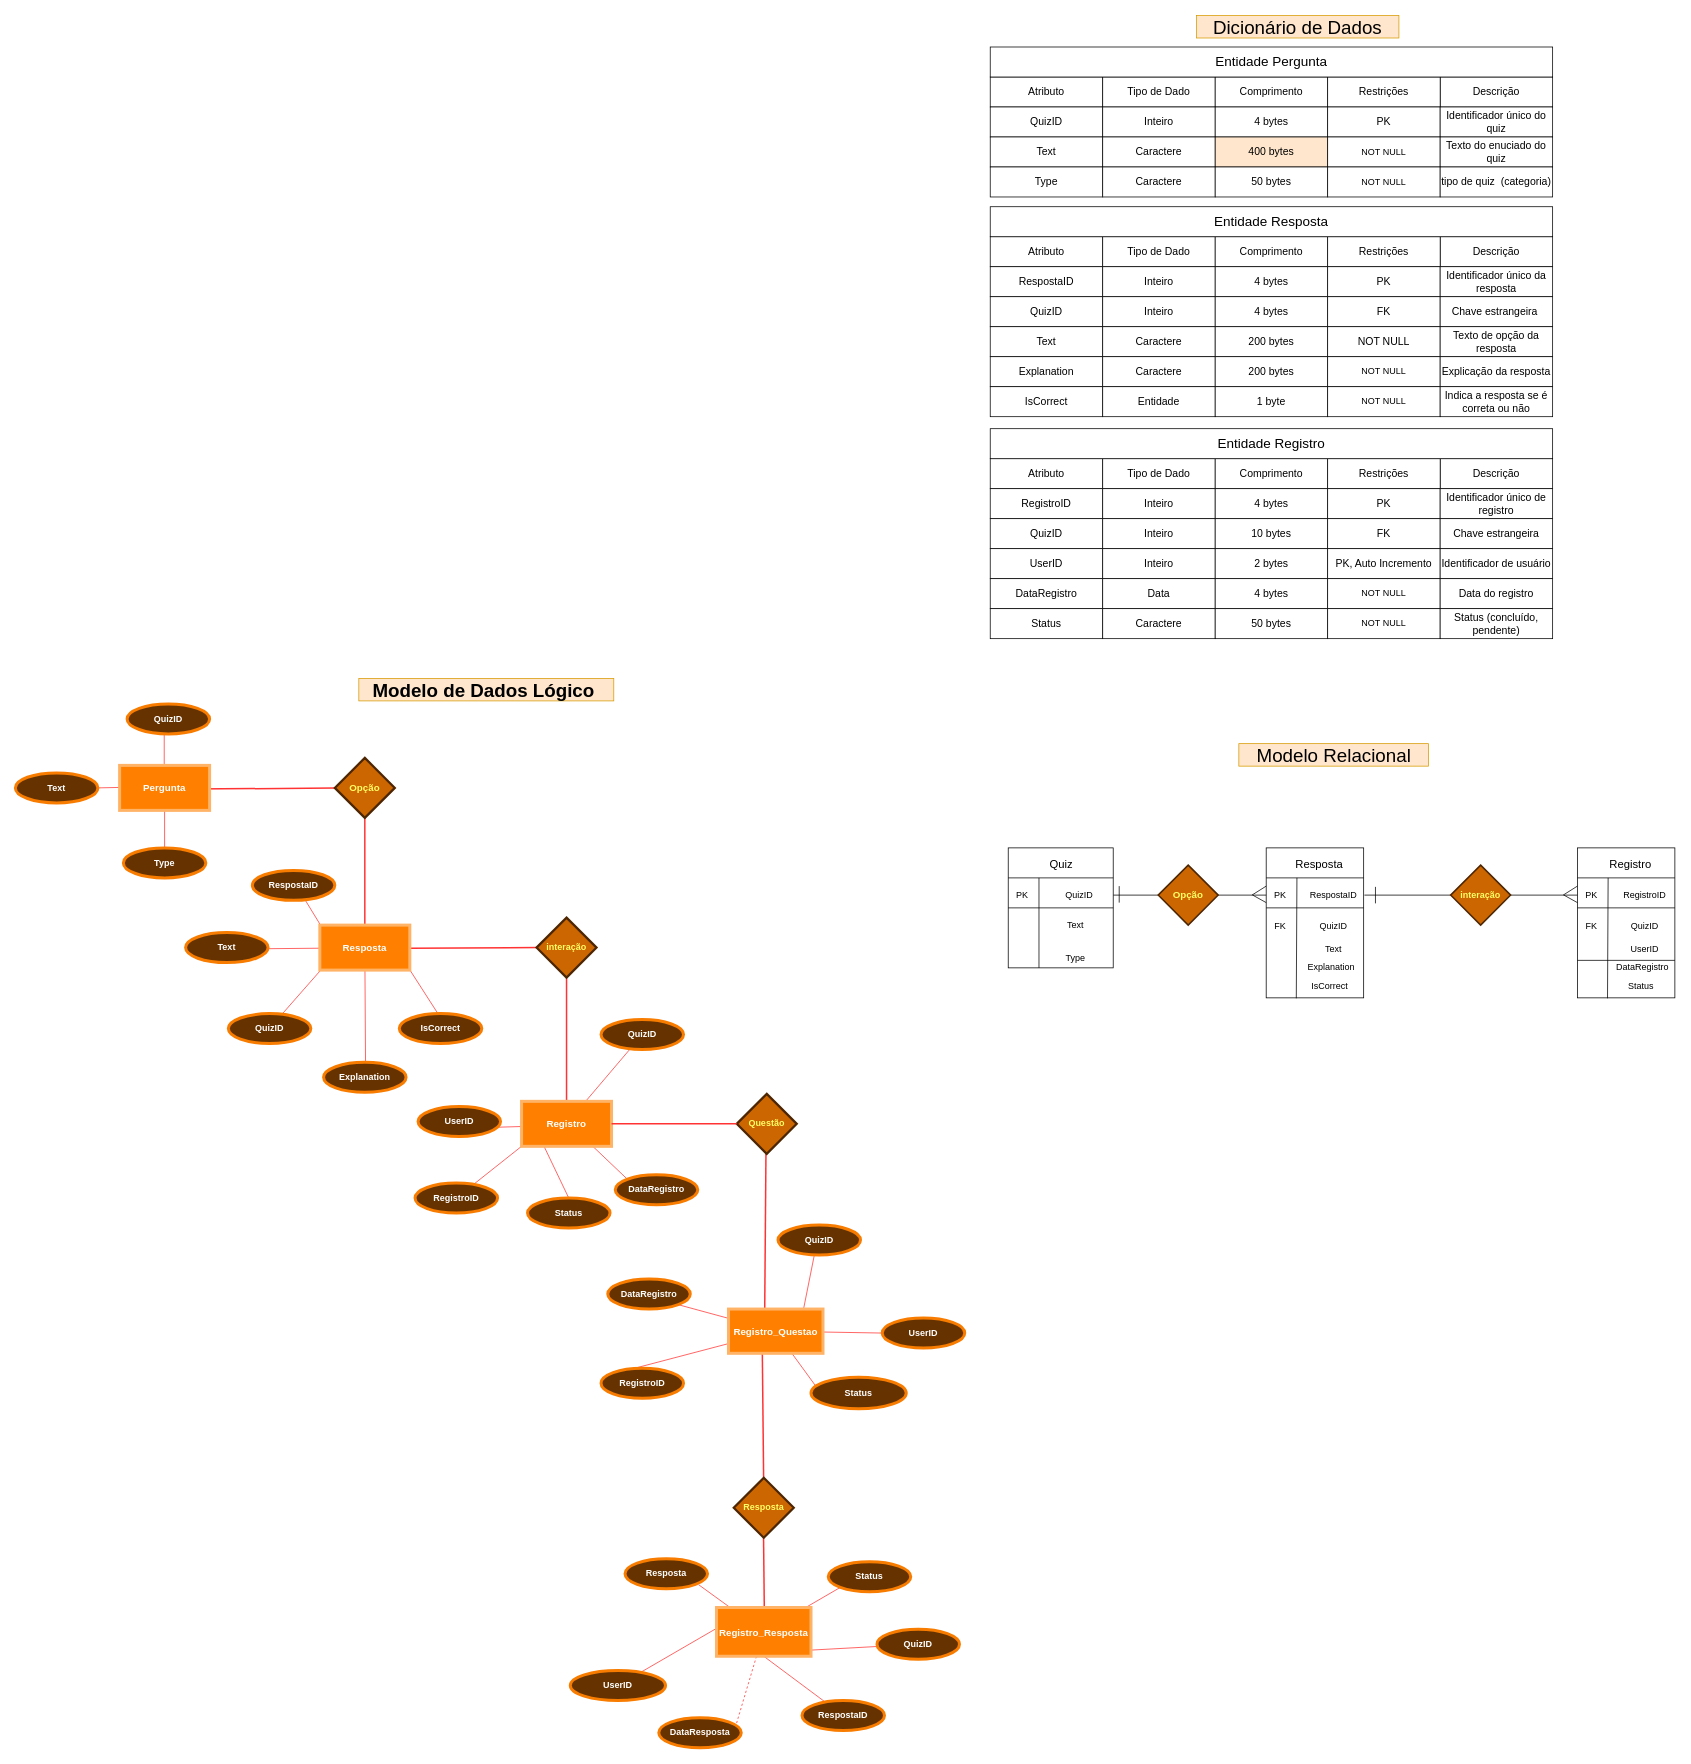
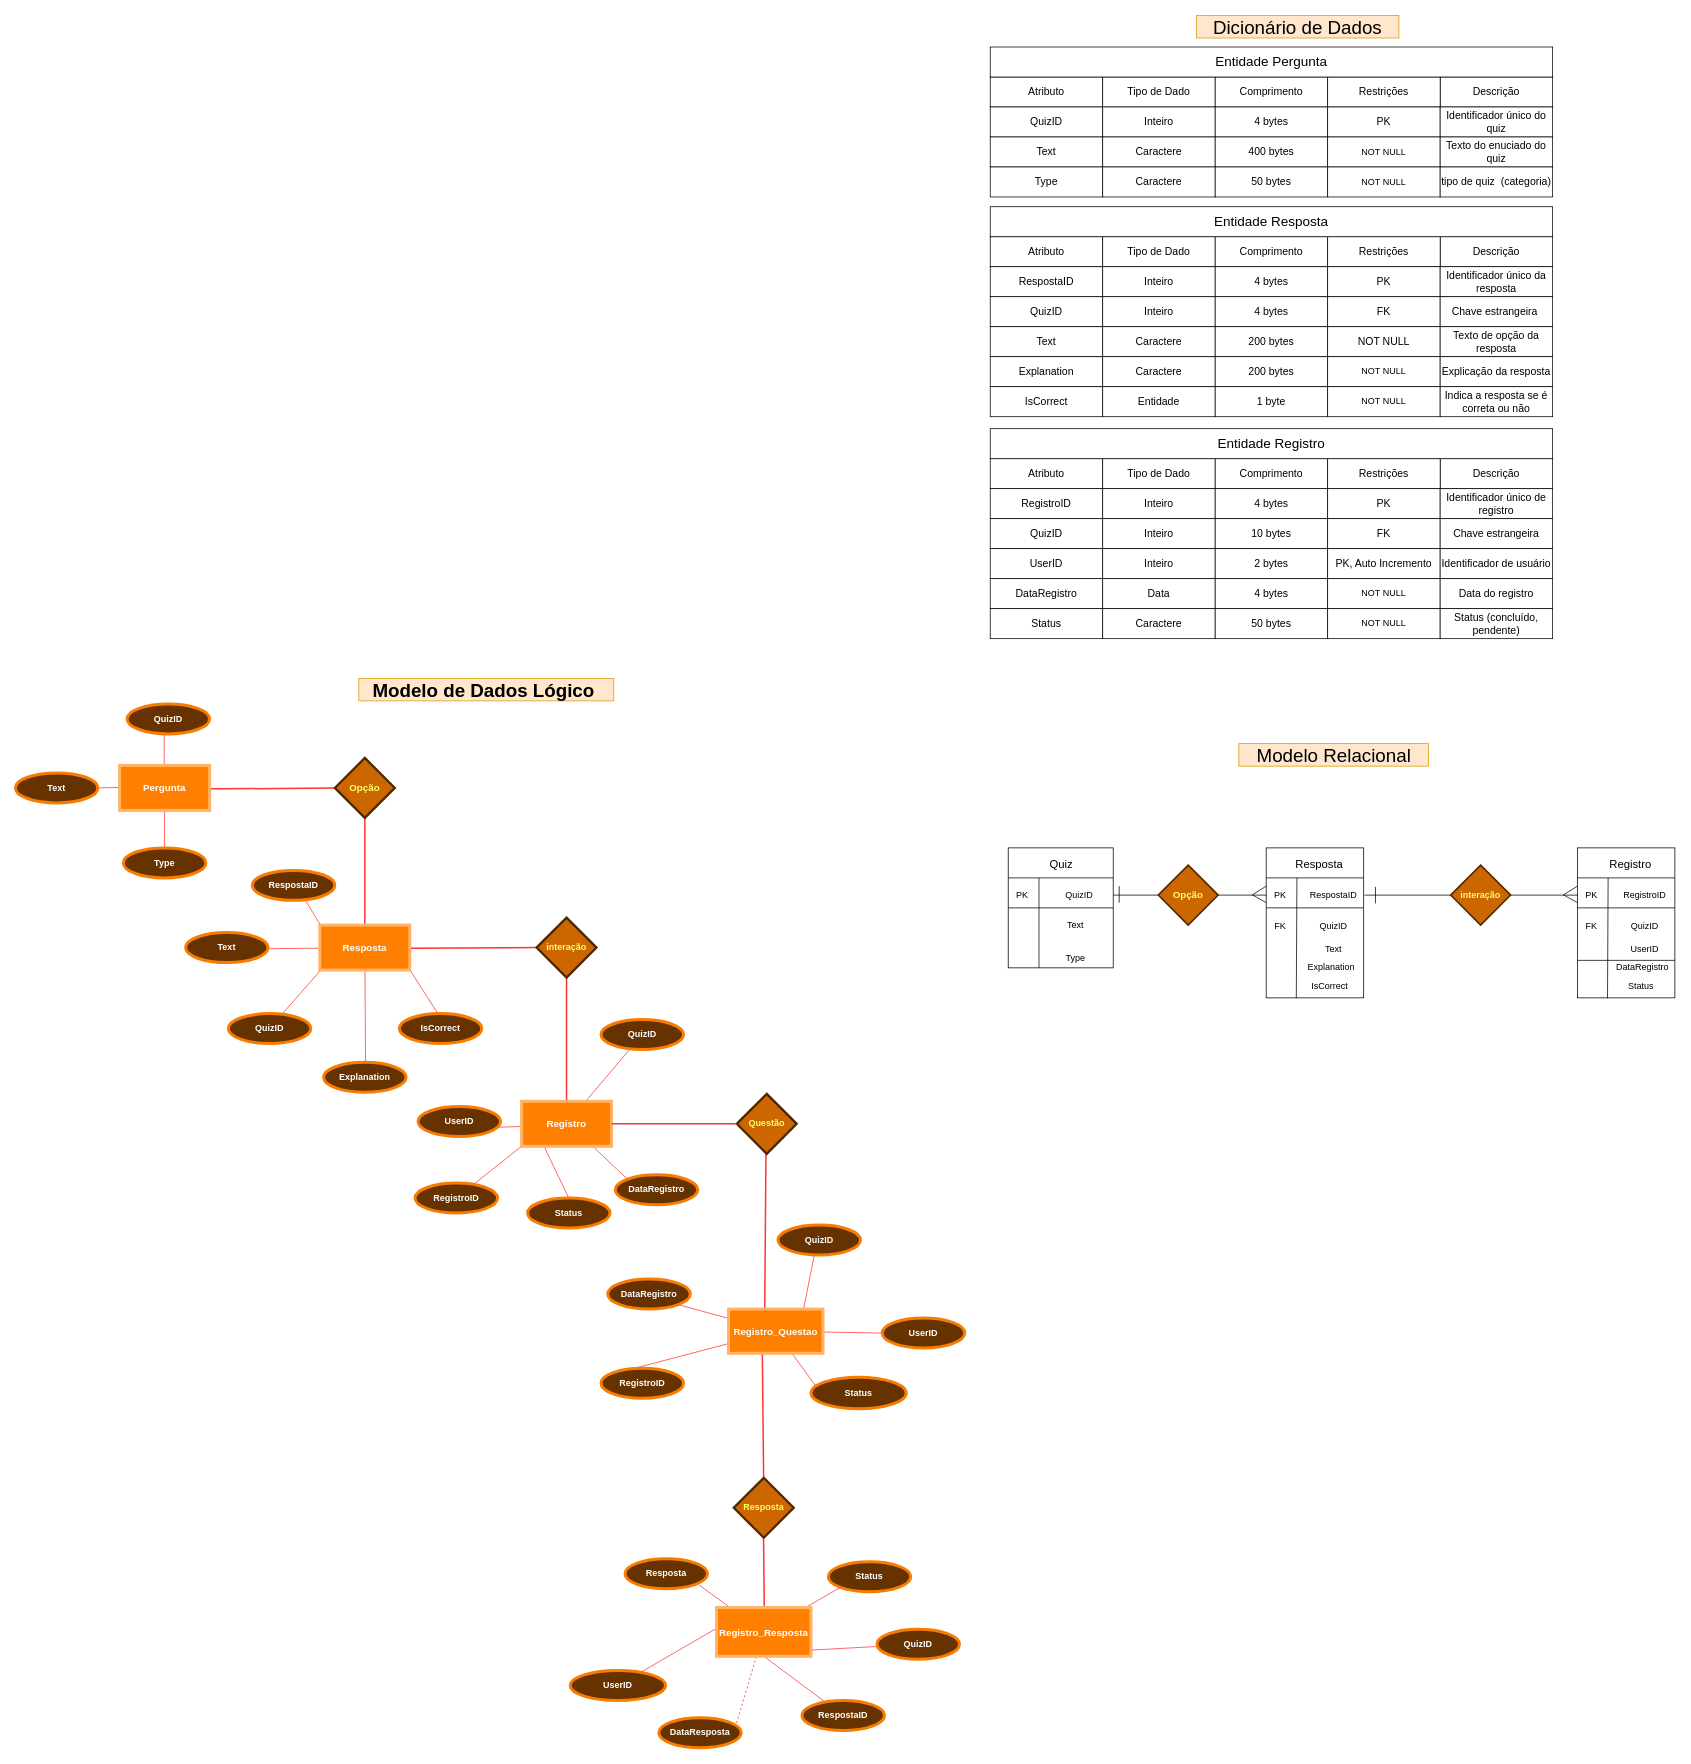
(1272, 152) -> (1272, 152)
